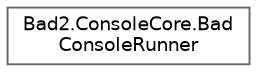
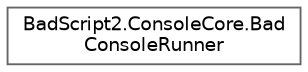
(129, 36) -> (154, 36)
